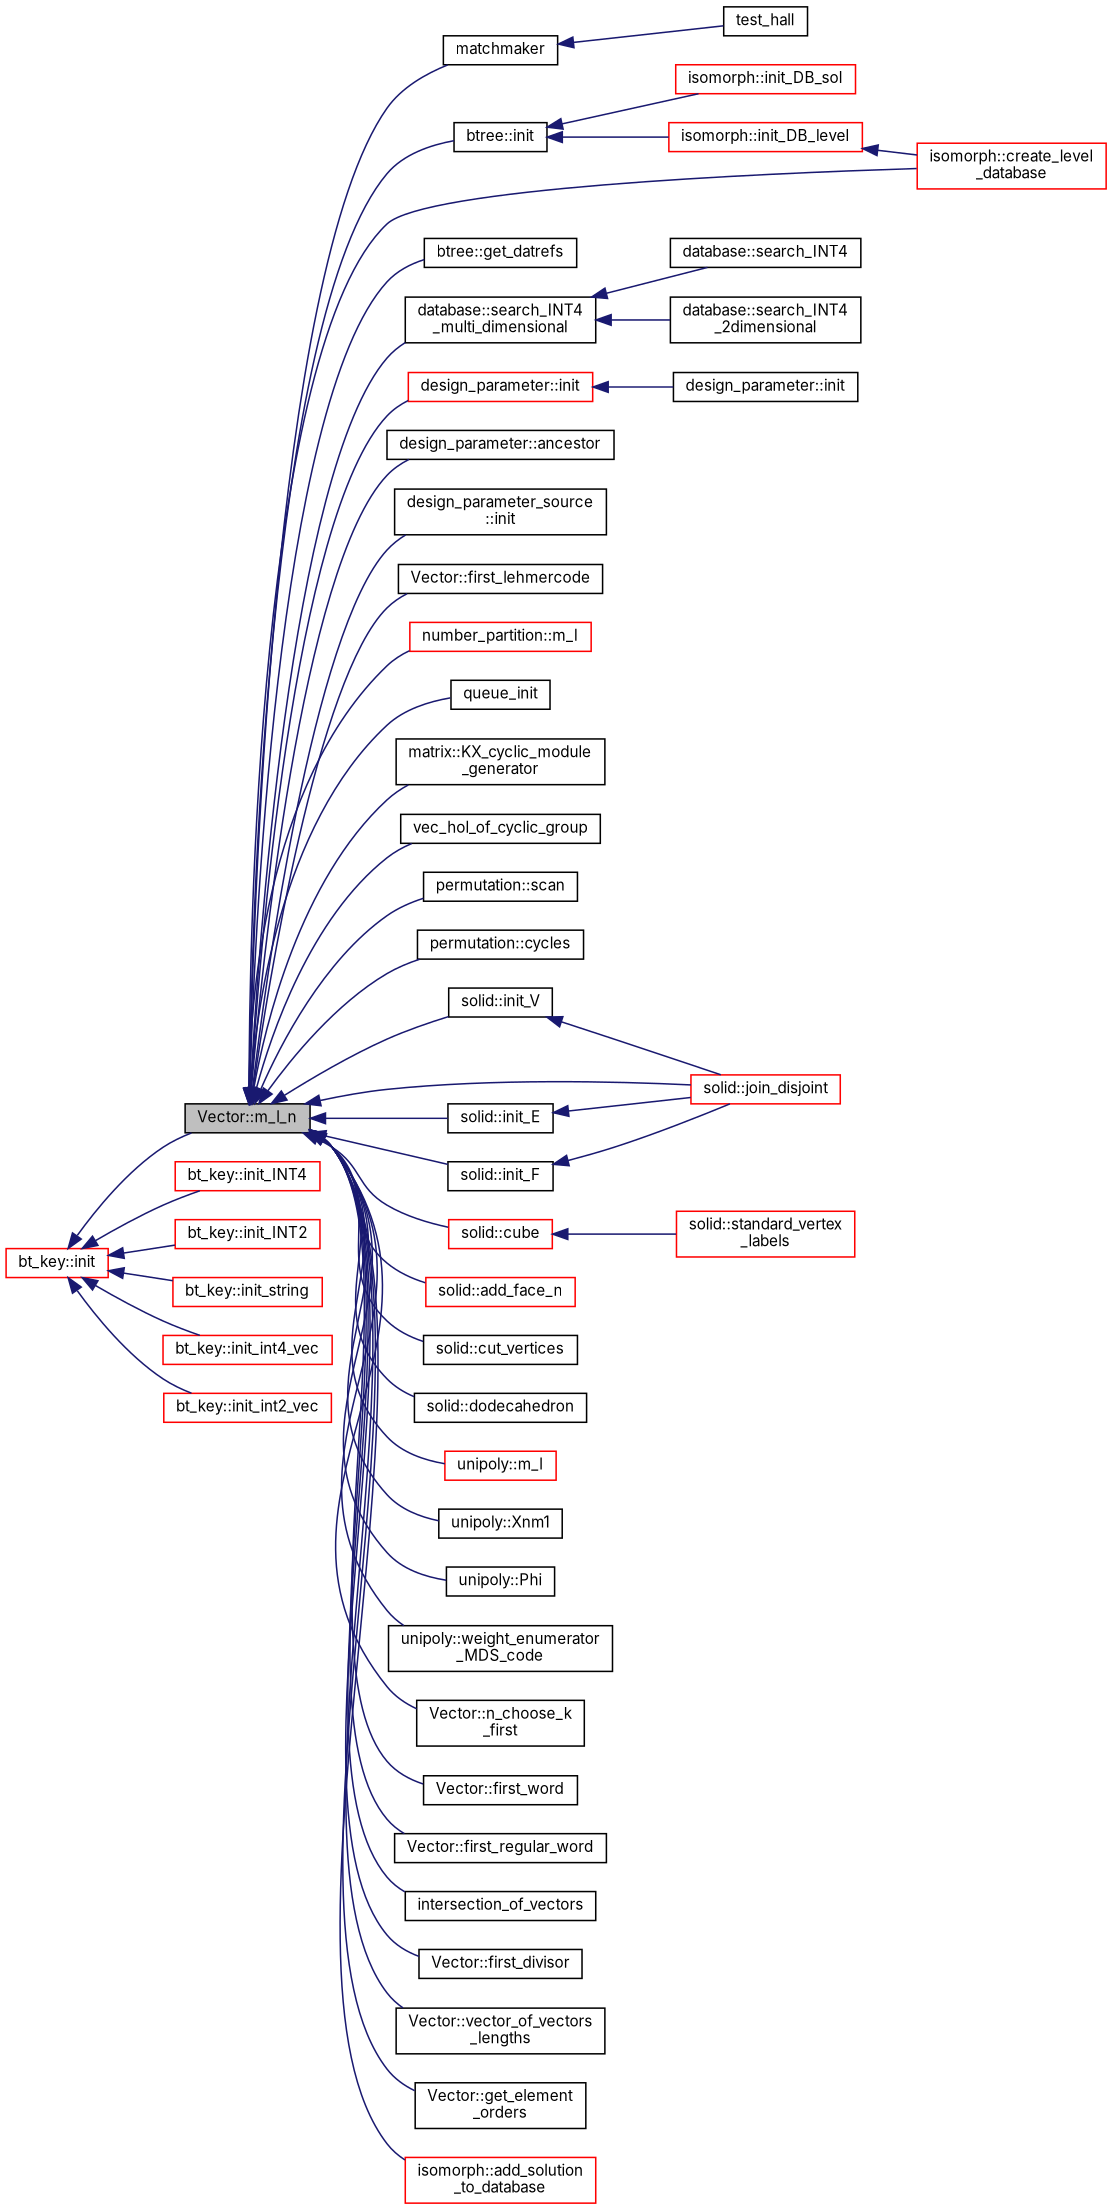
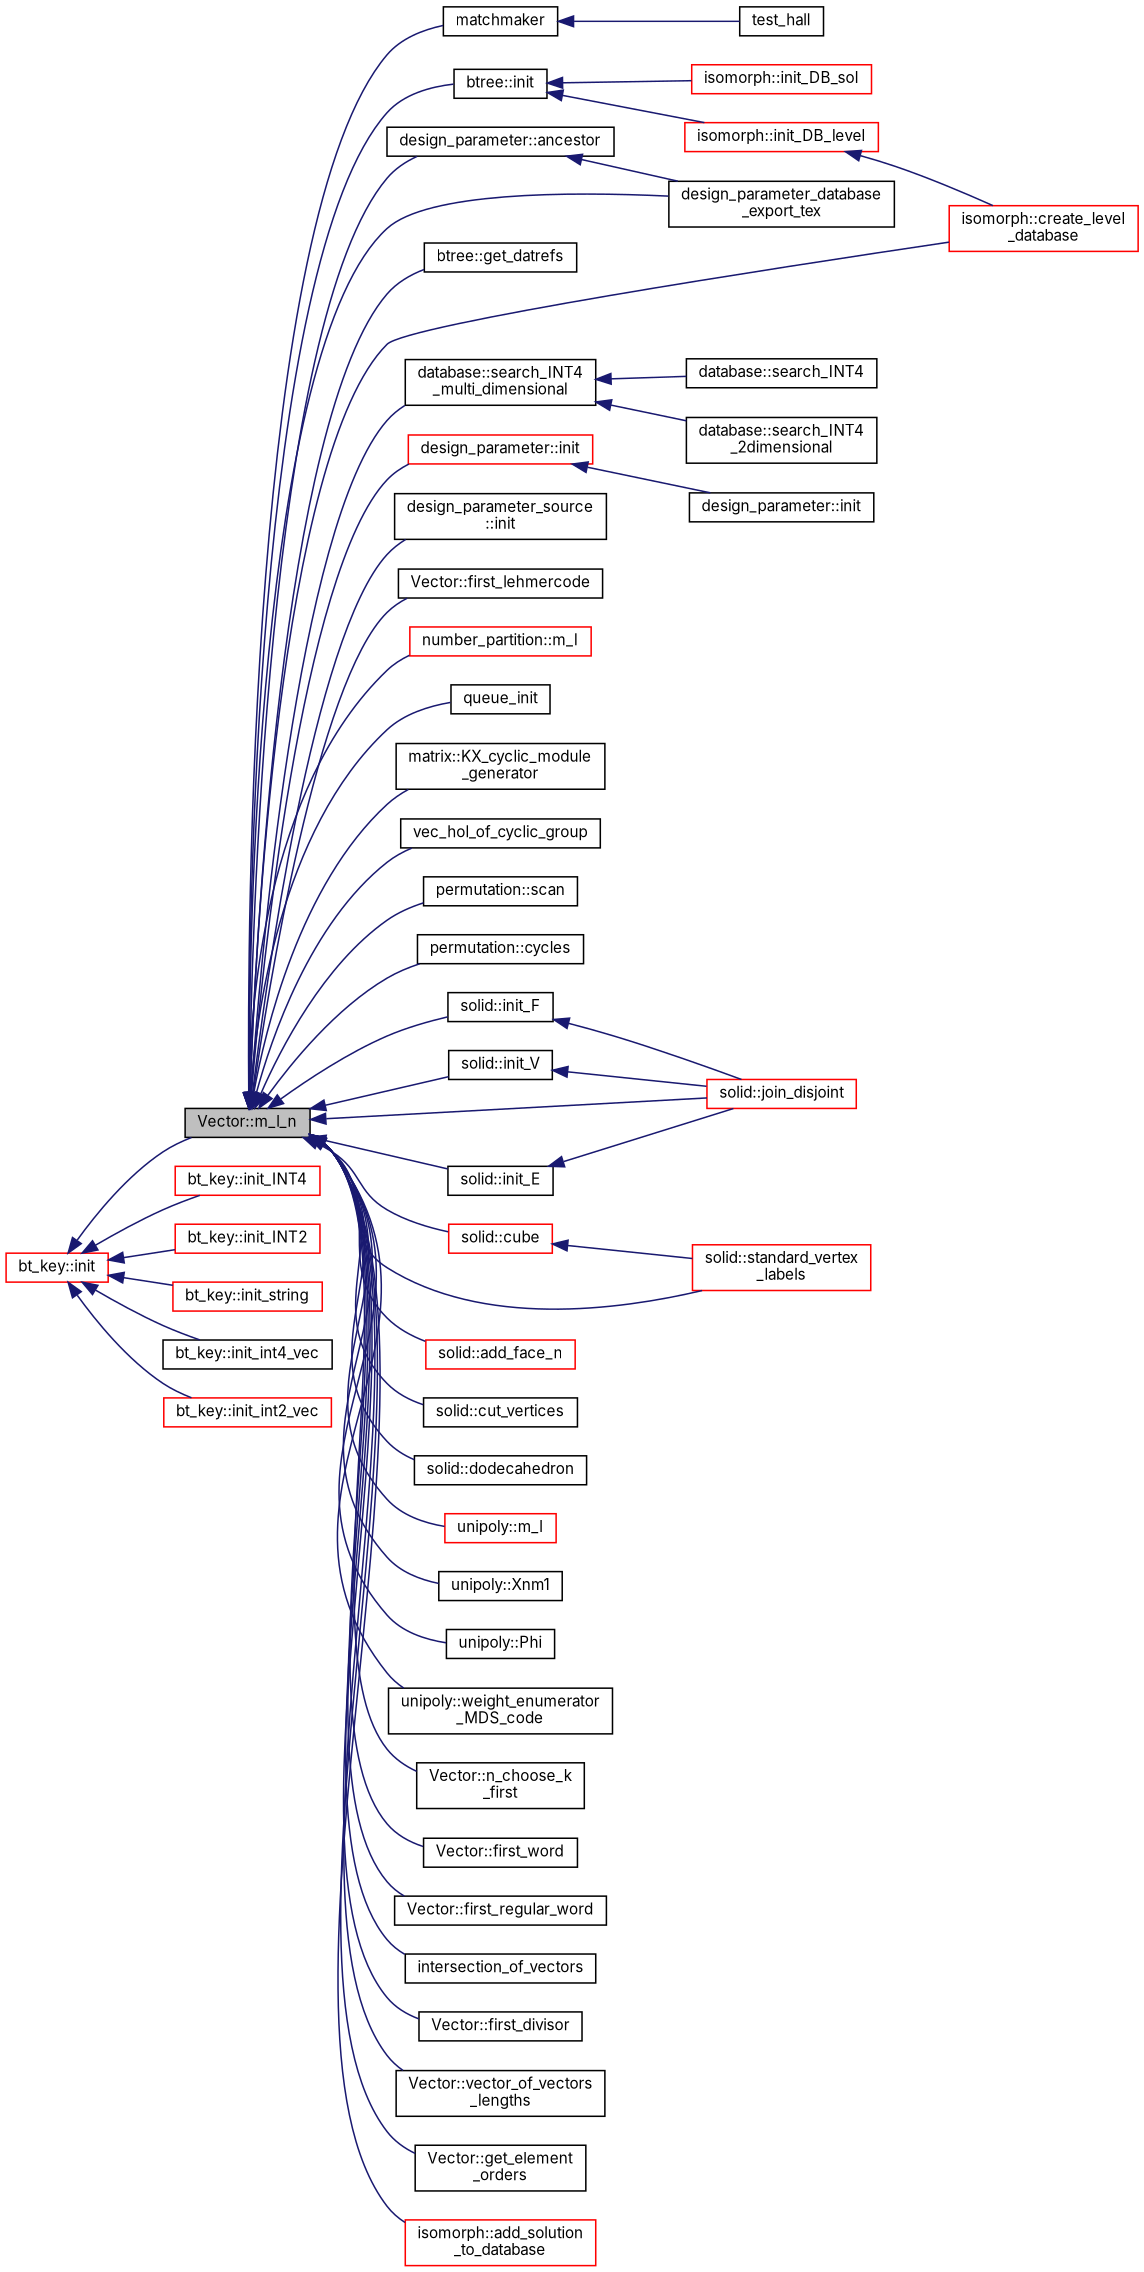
none -> (782, 204)
none -> (470, 1300)
(248, 1350) -> (248, 1354)
